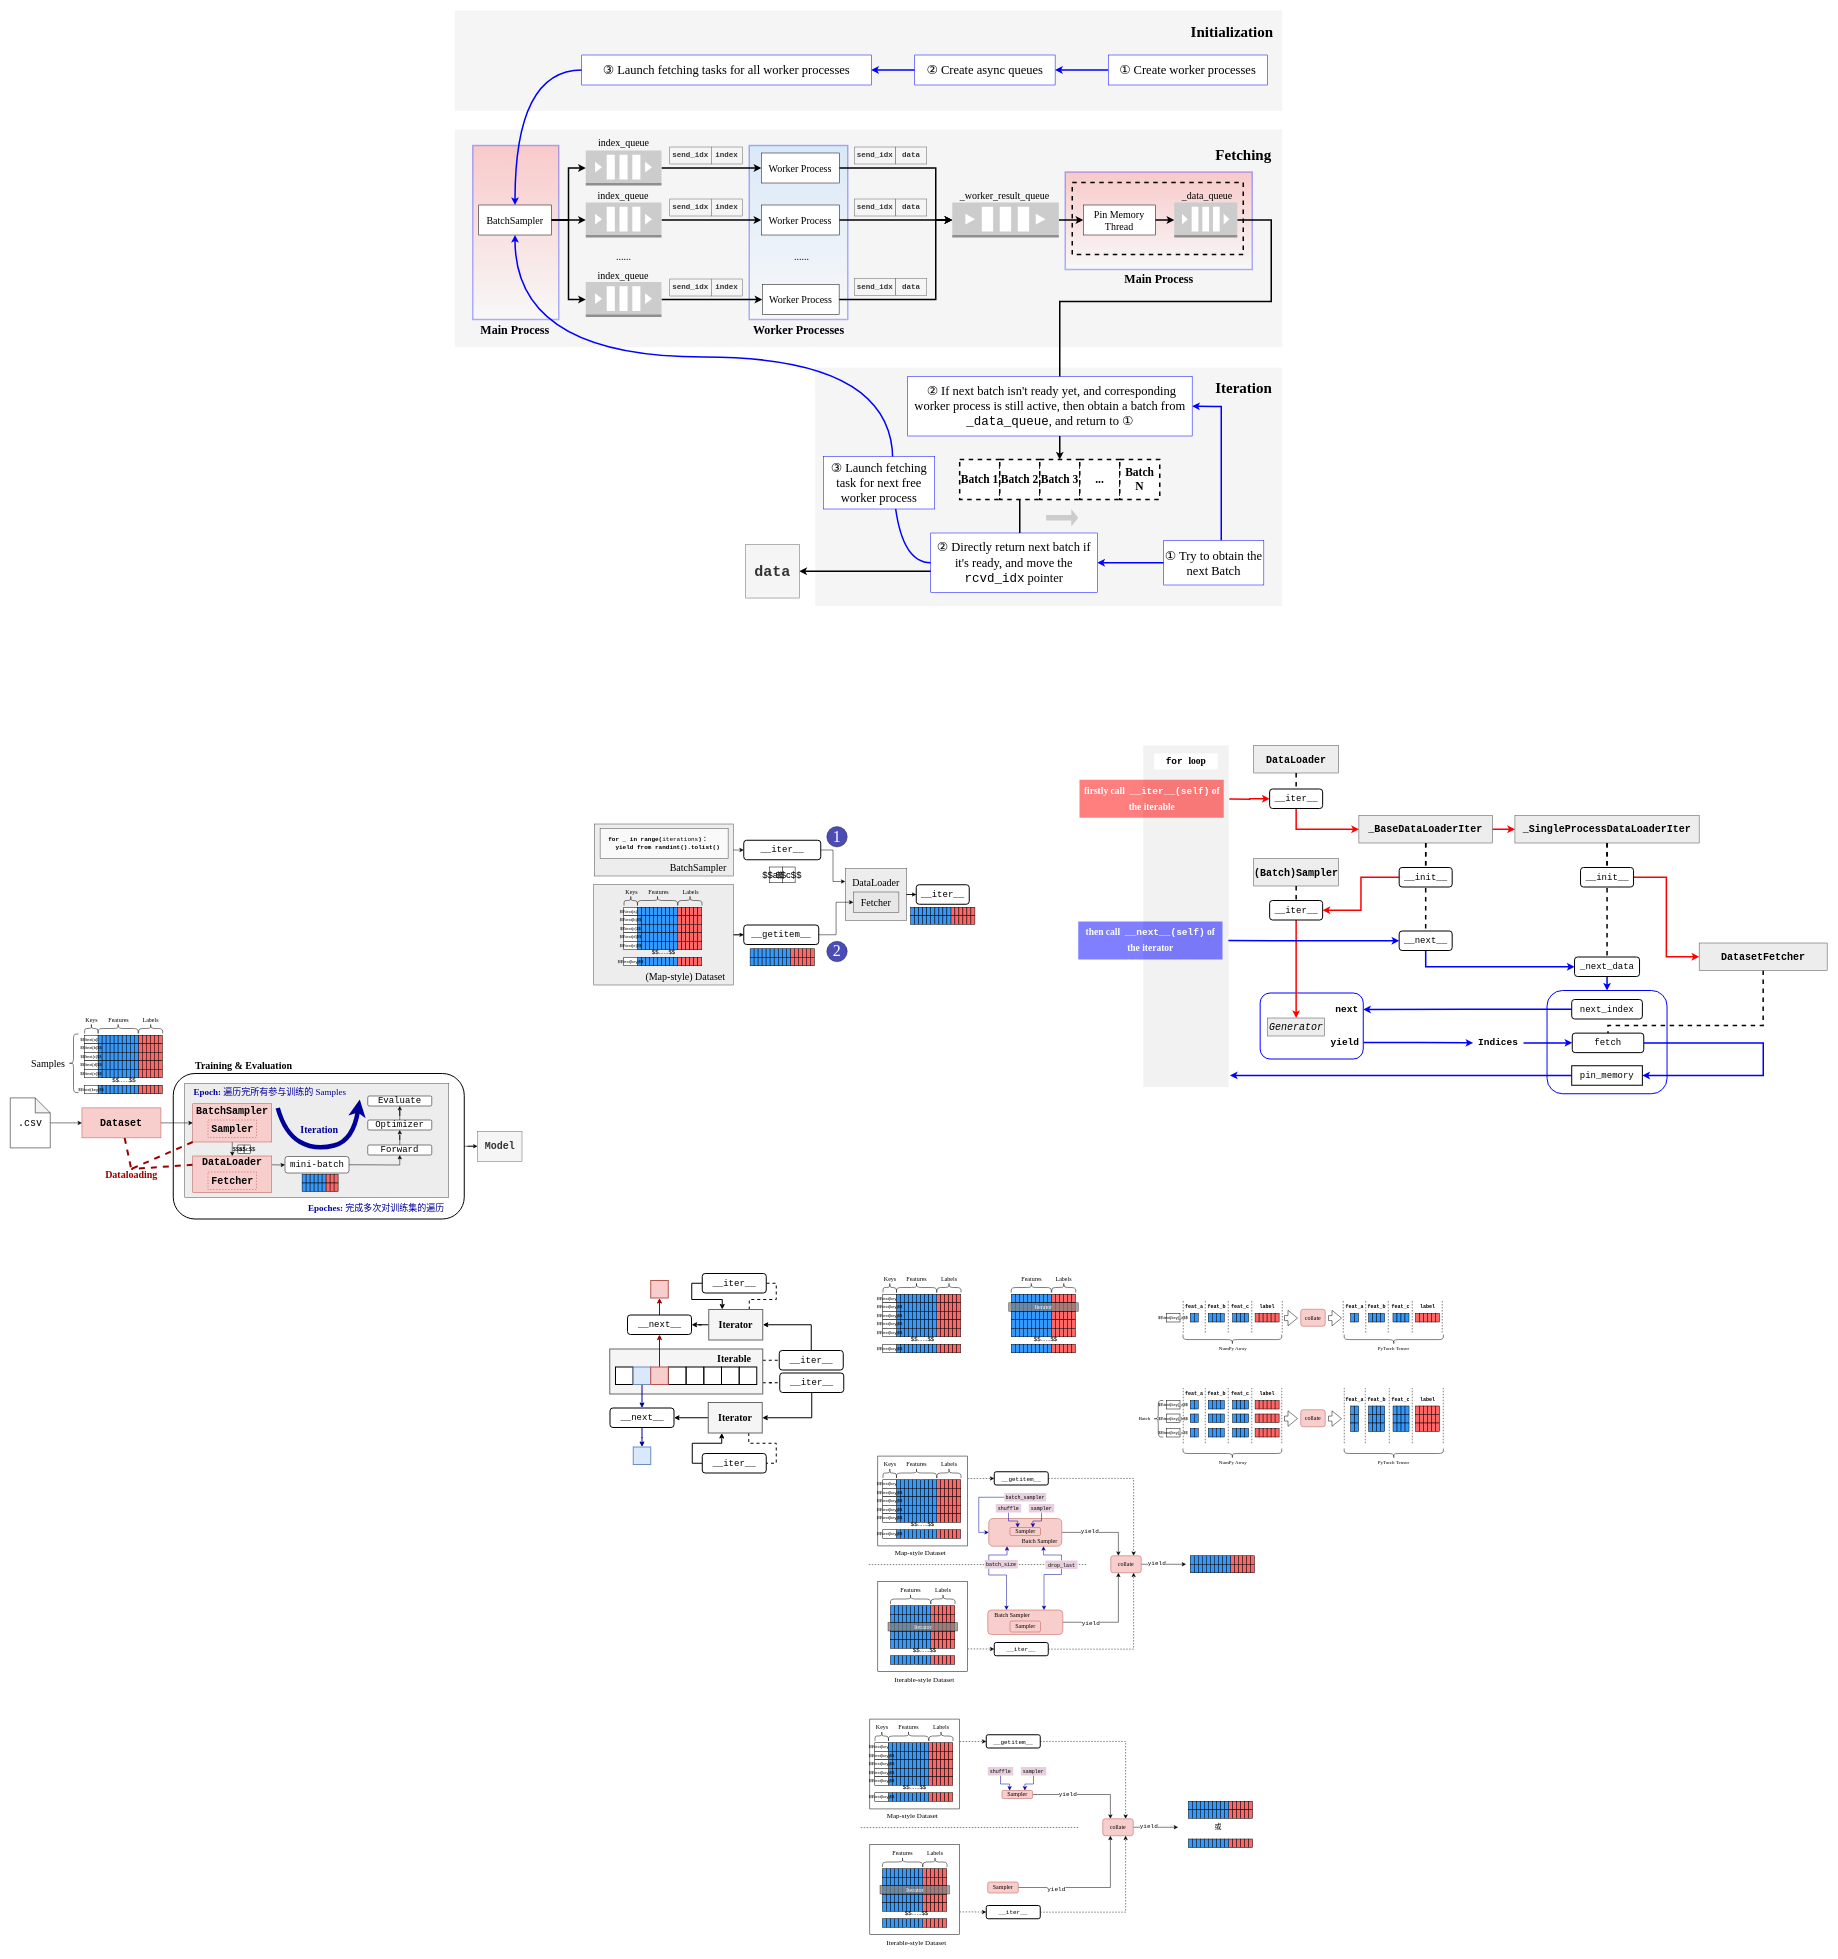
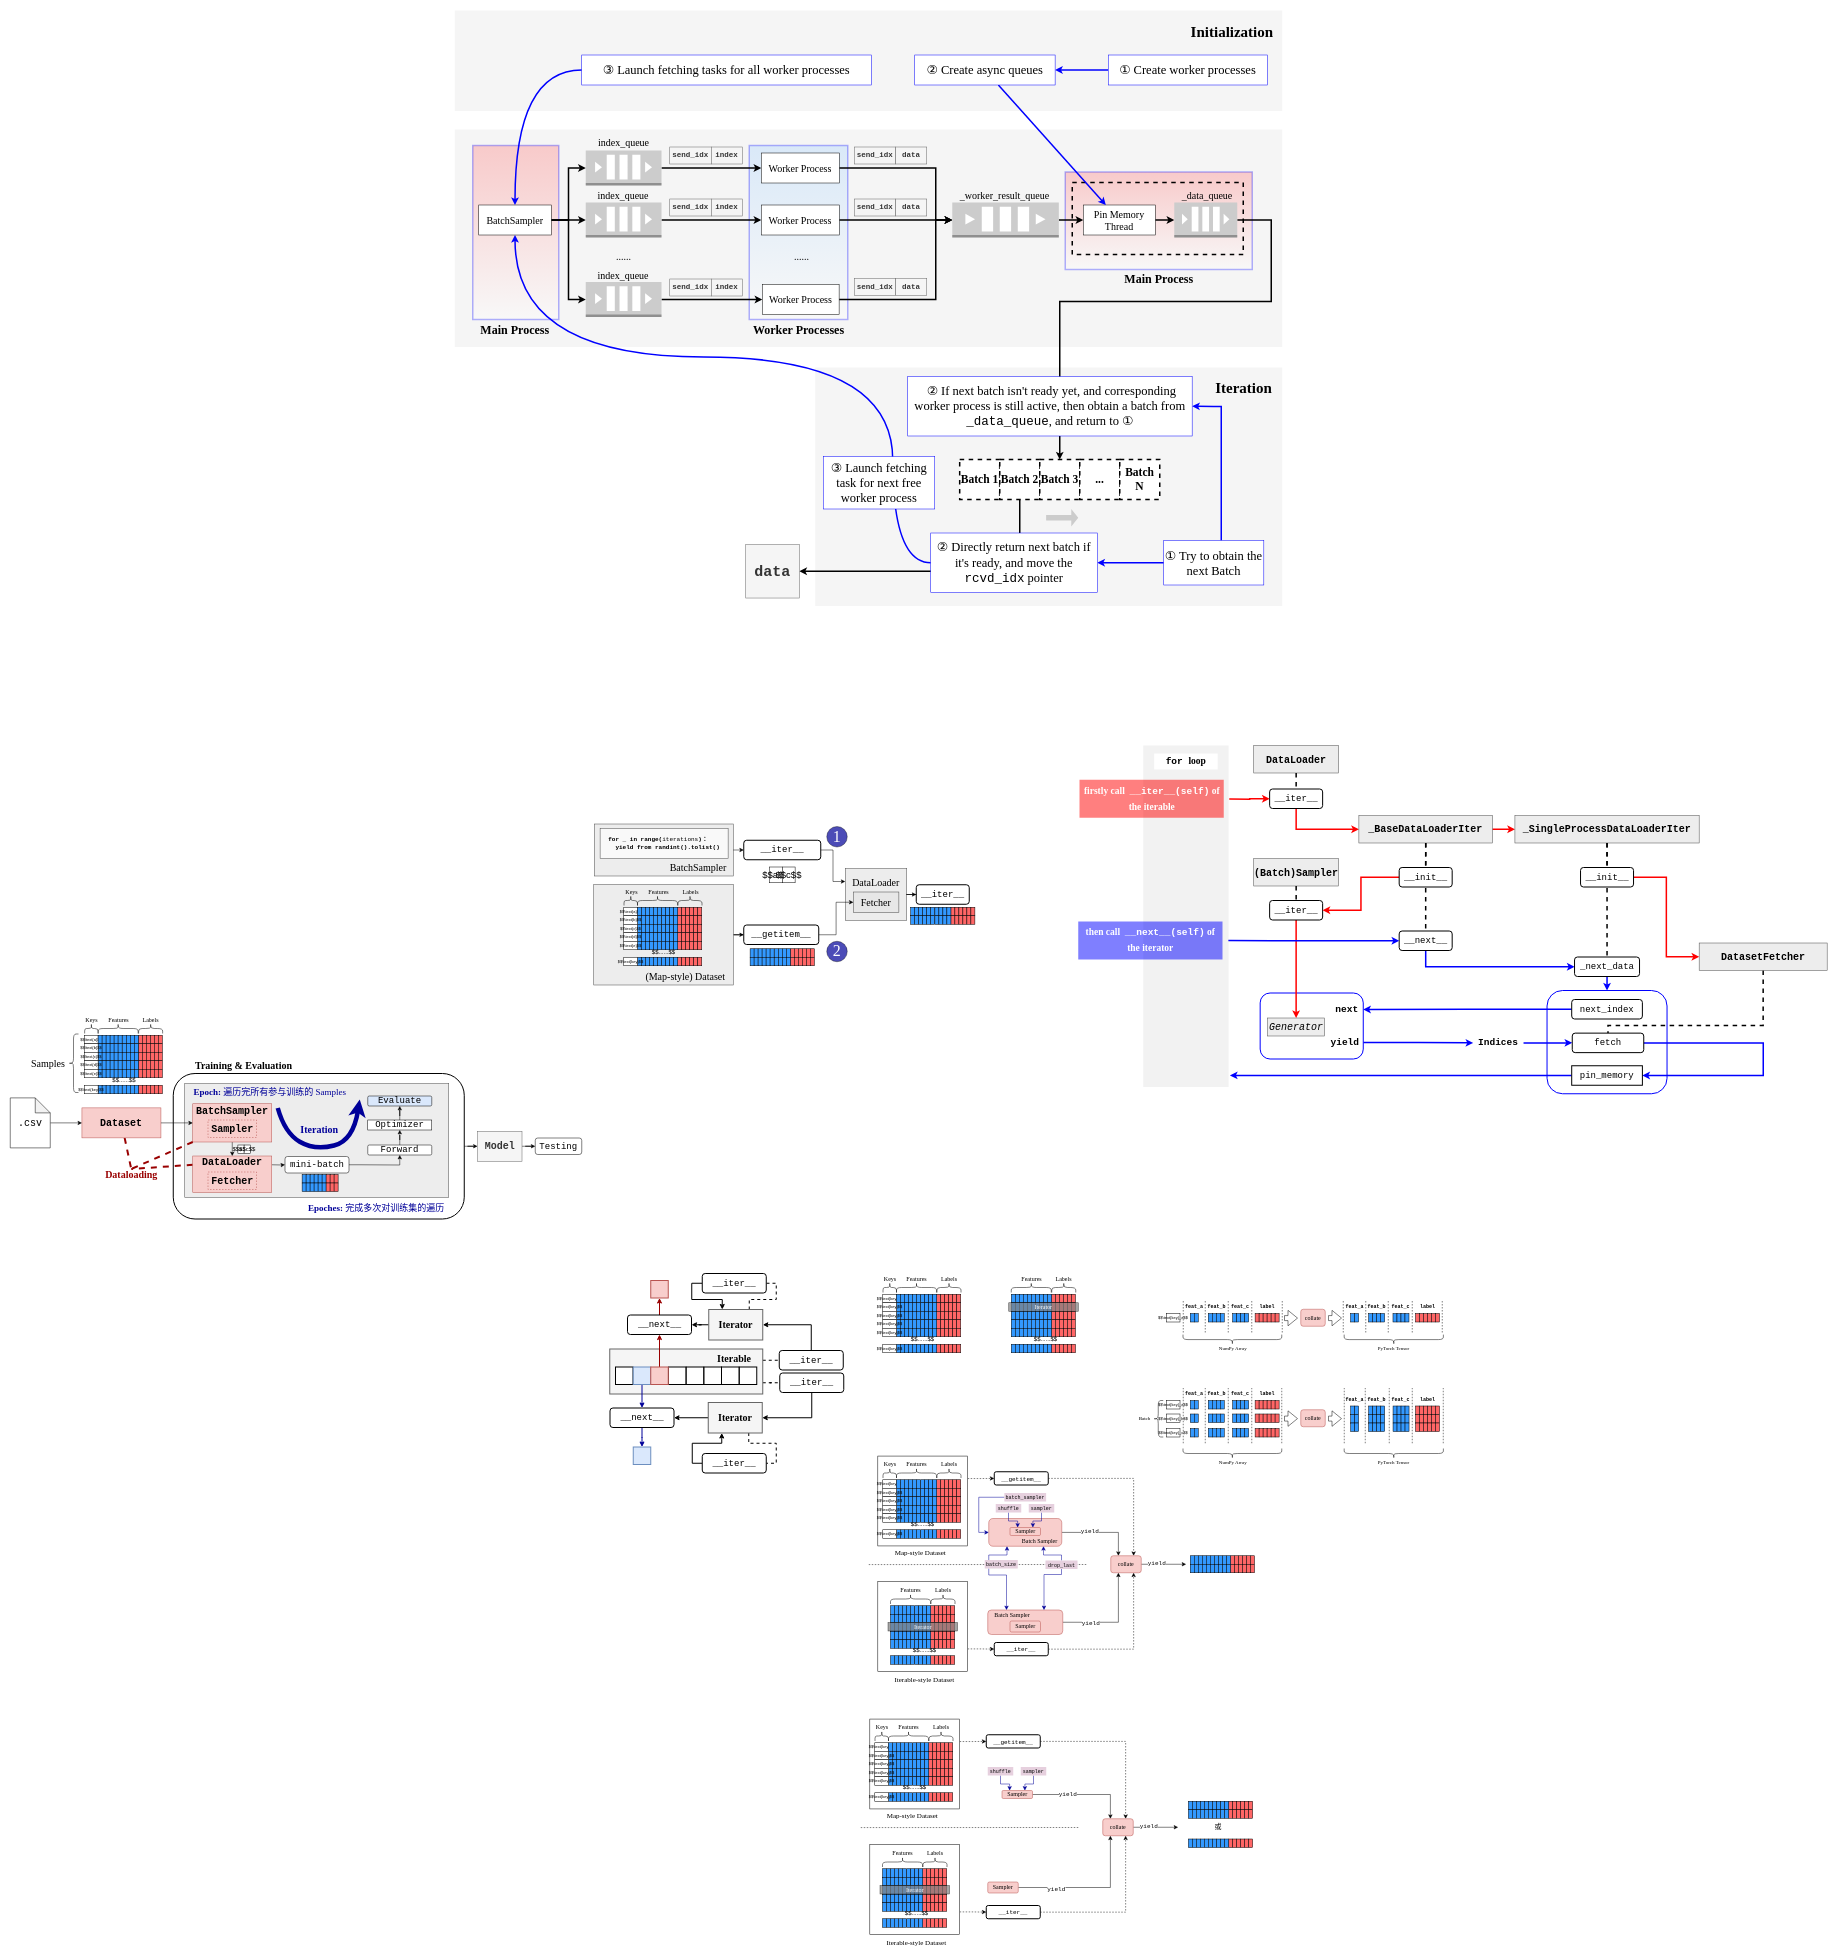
(896, 70) -> (1050, 143)
(1244, 154) -> none
(400, 1101) -> (400, 1101)
(400, 1125) -> (400, 1125)
none -> (531, 1146)
none -> (559, 1146)
